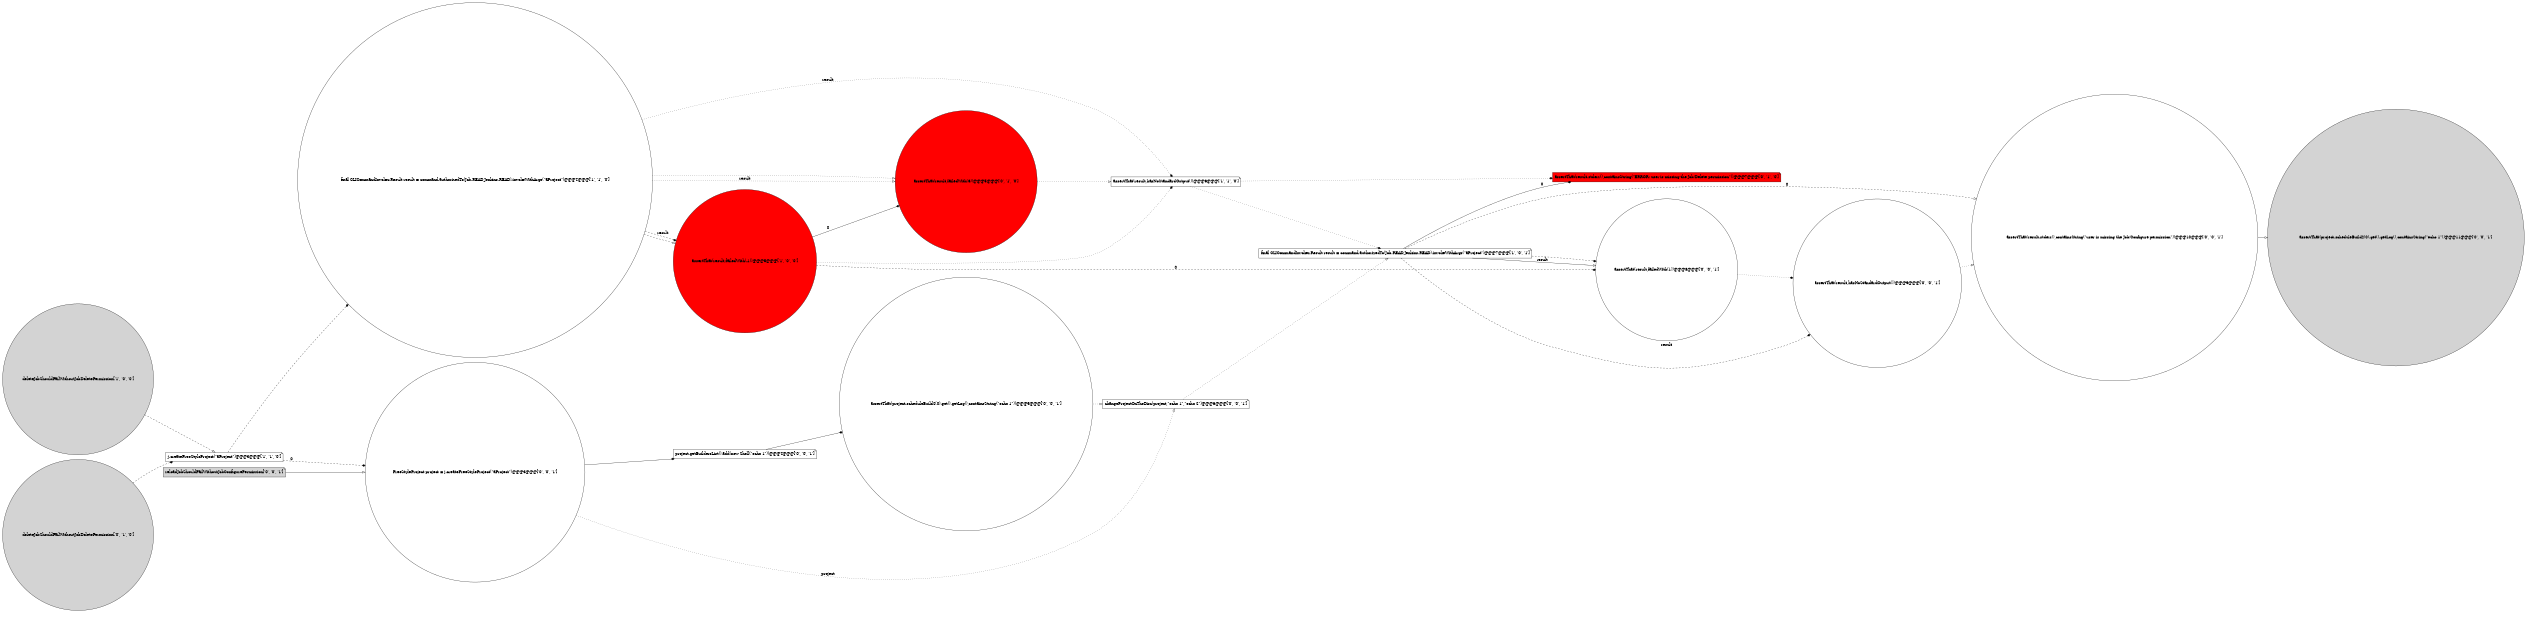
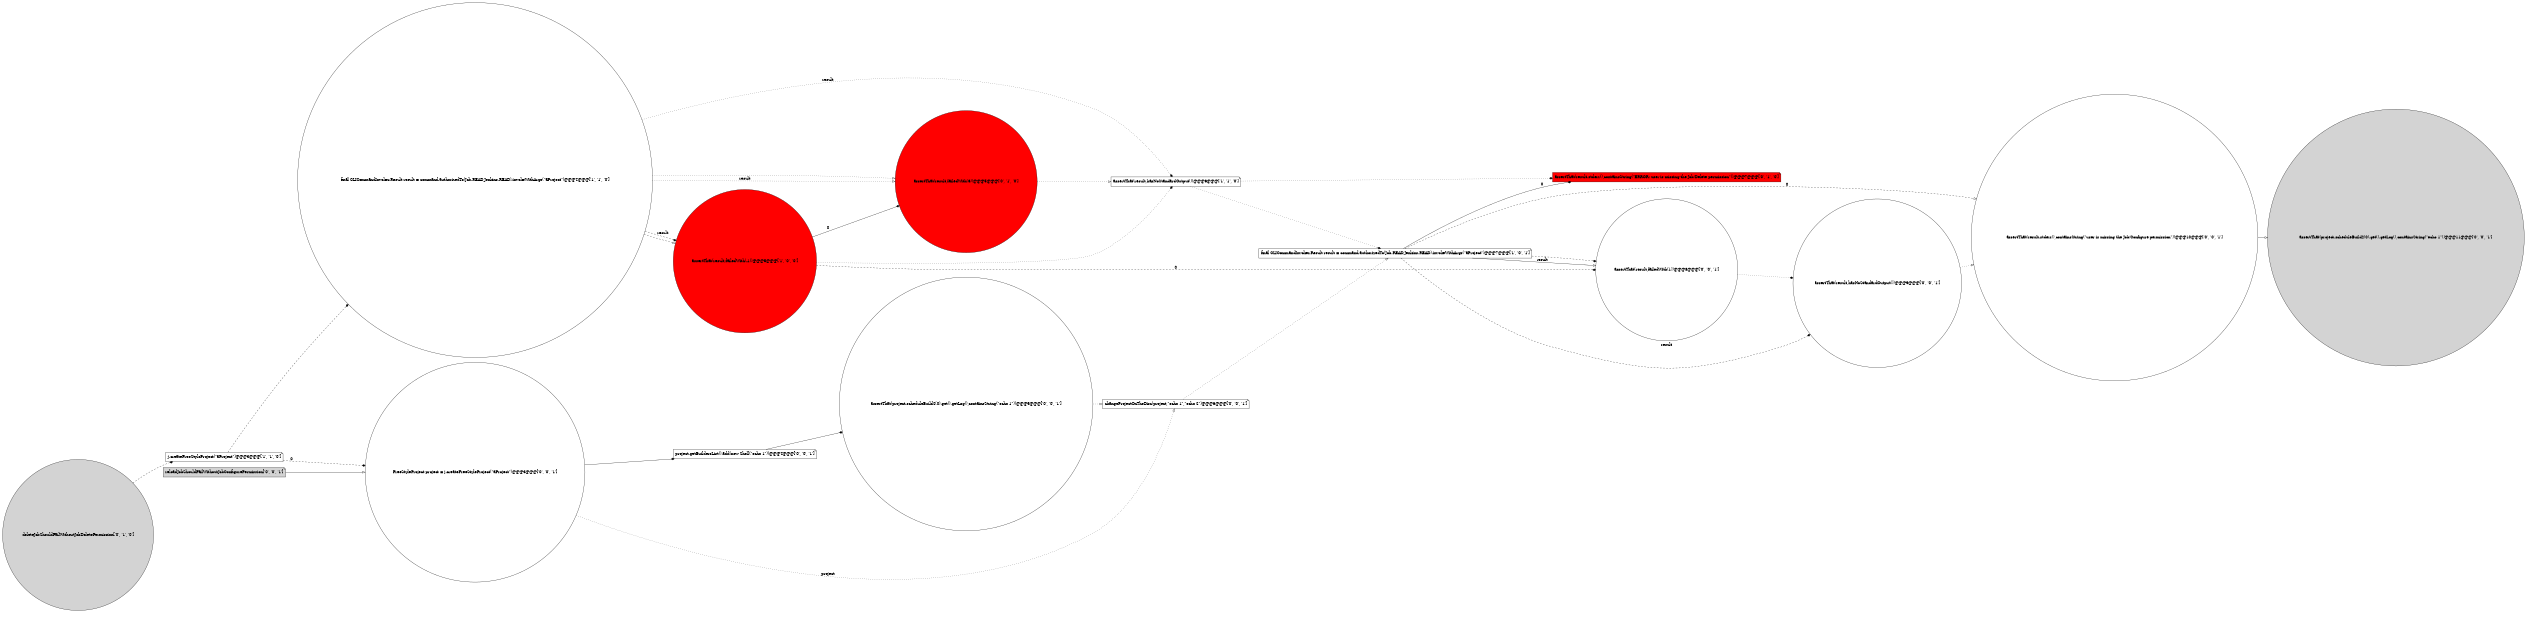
(78, 379) -> none
